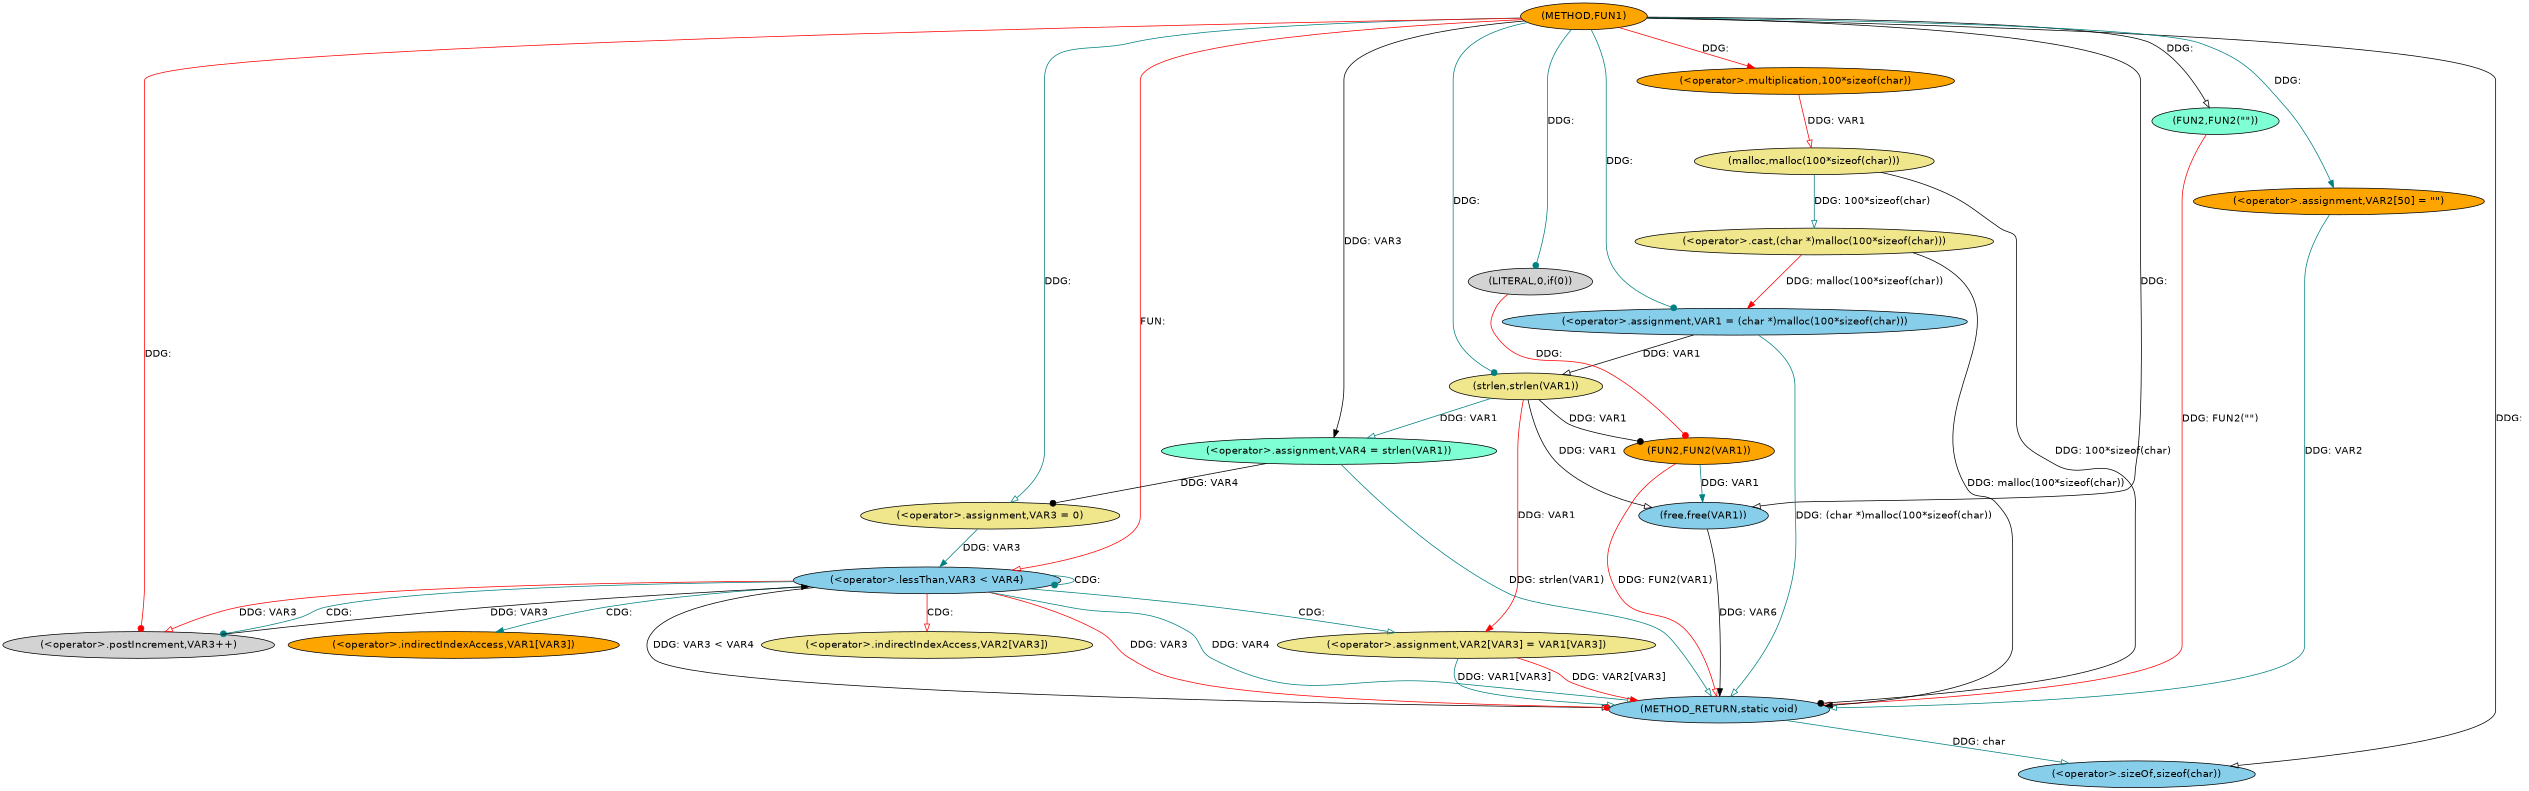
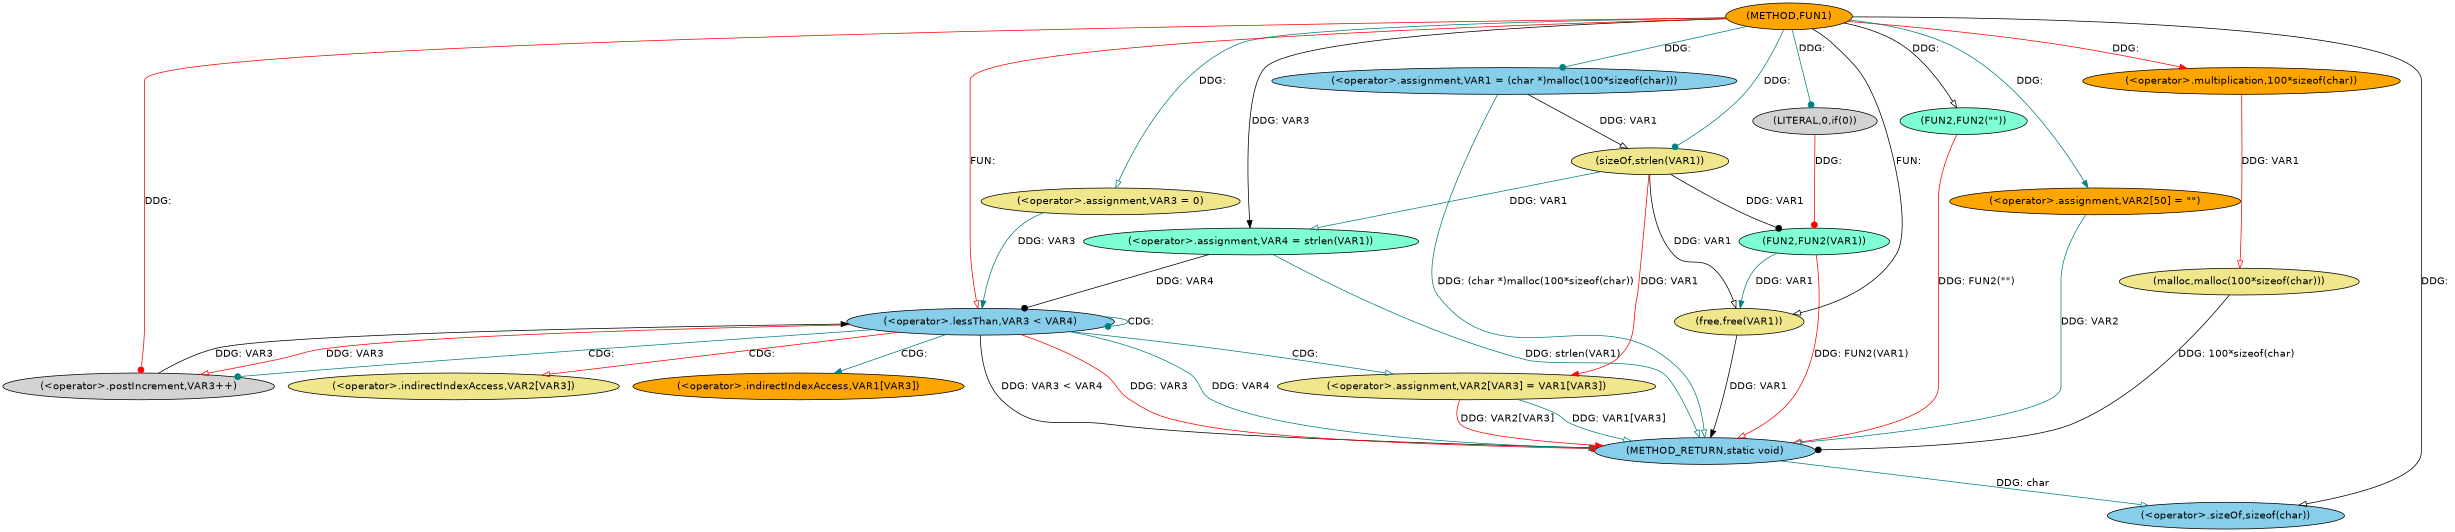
(1814, 241) -> none
(2156, 282) -> (1910, 161)
(1526, 386) -> (1650, 161)
(1699, 451) -> (1814, 241)
(1161, 483) -> (1118, 281)
(1704, 516) -> (1739, 322)
(1748, 613) -> (1759, 386)
